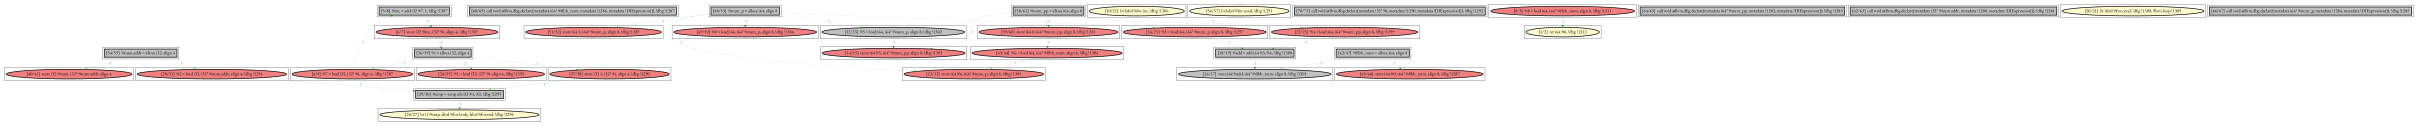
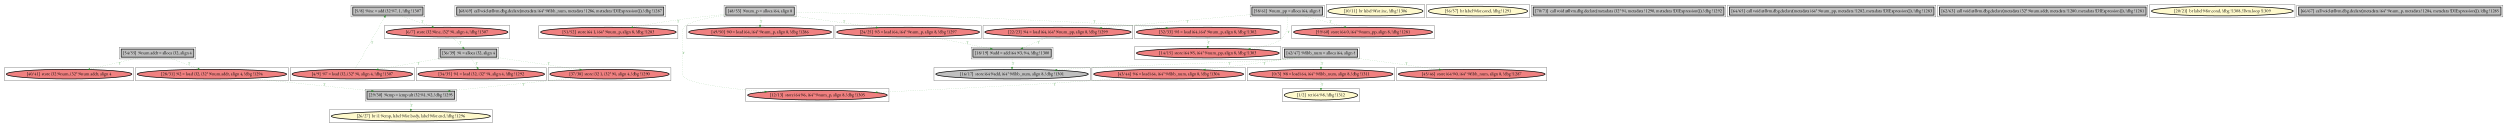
(893, 32) -> (1208, 32)
(1048, 41) -> (1252, 64)
none -> (1321, 62)
